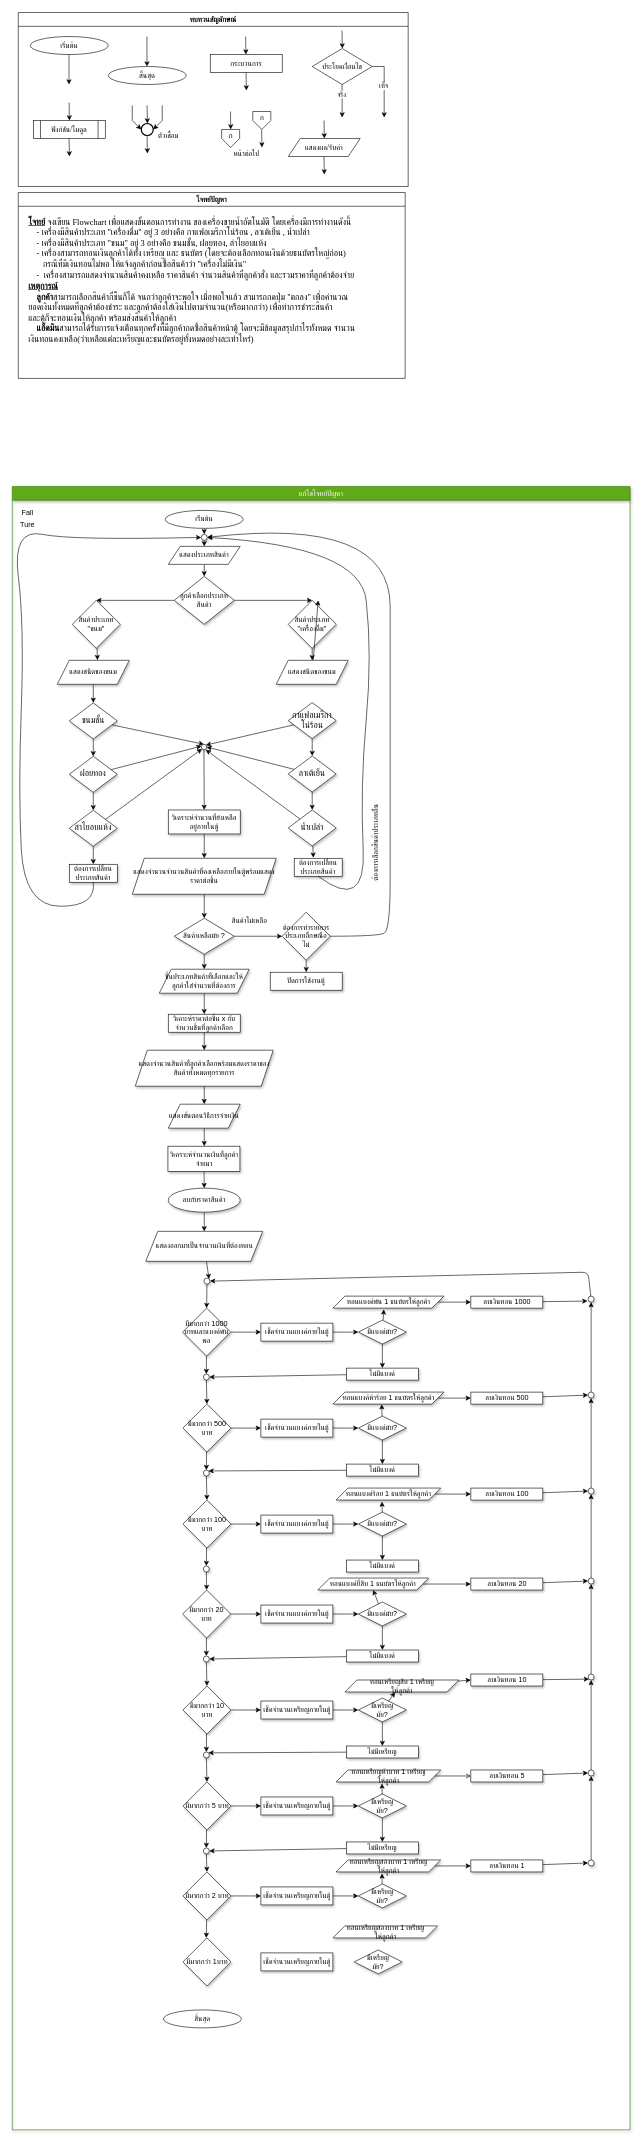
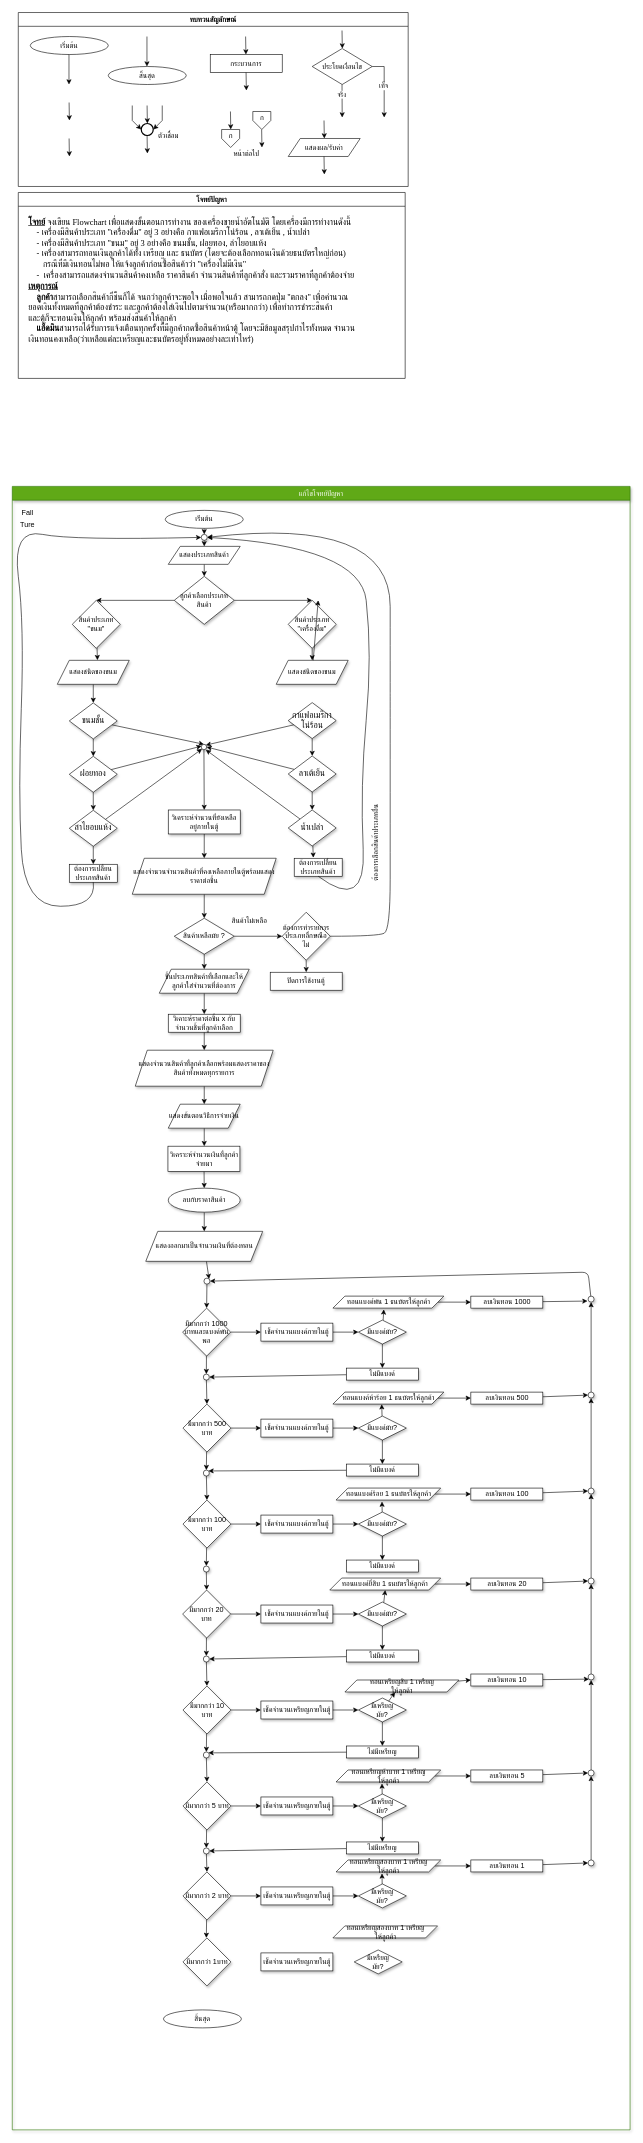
(69, 129) -> none
(373, 1584) -> (385, 1584)
(466, 1776) -> (465, 1776)
